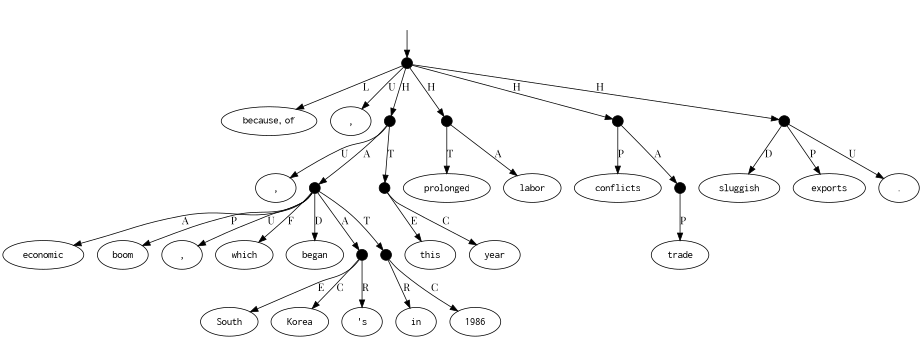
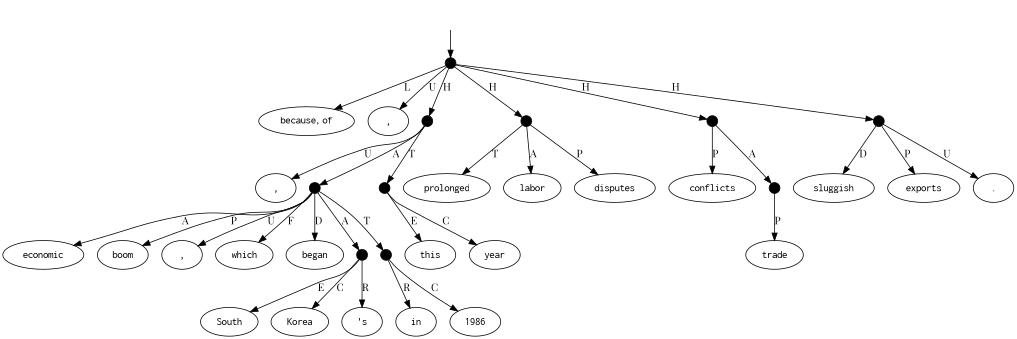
none -> (615, 188)
